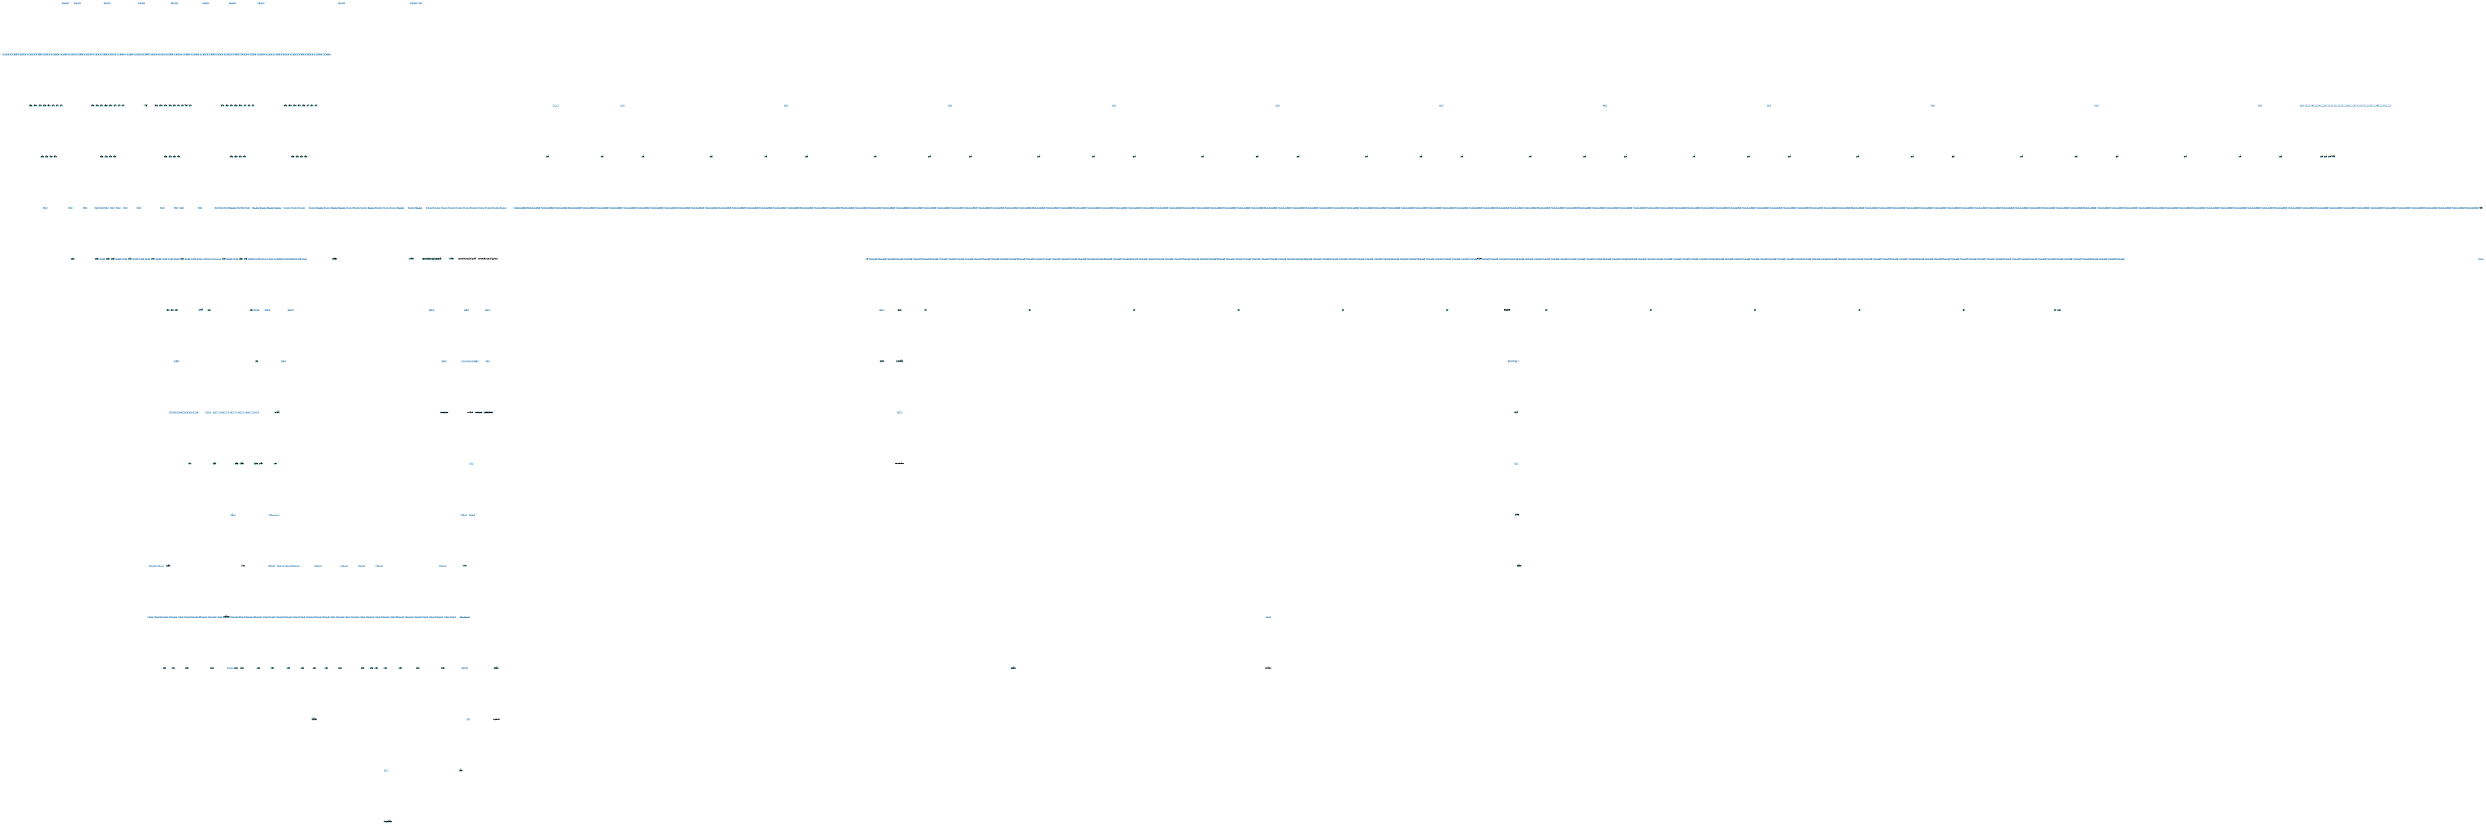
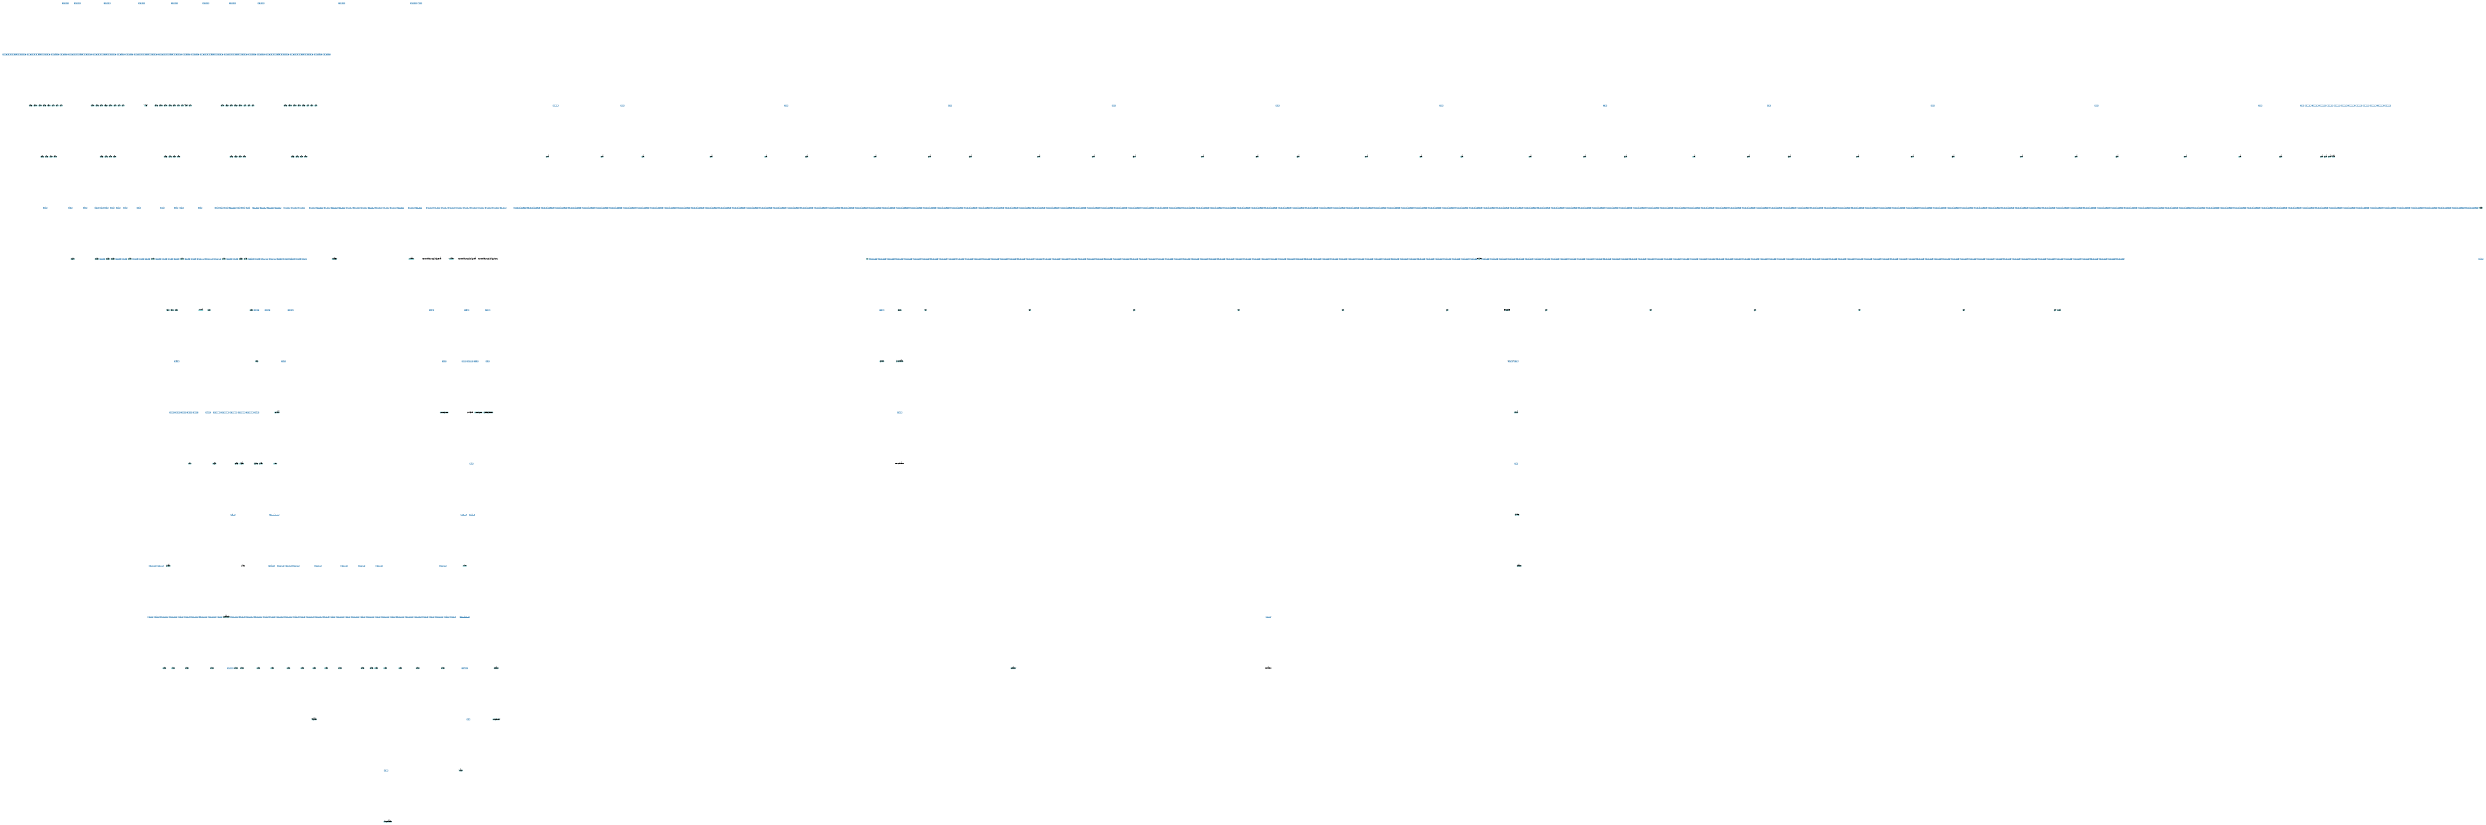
(432, 259) -> (432, 259)
(496, 719) -> (496, 719)
